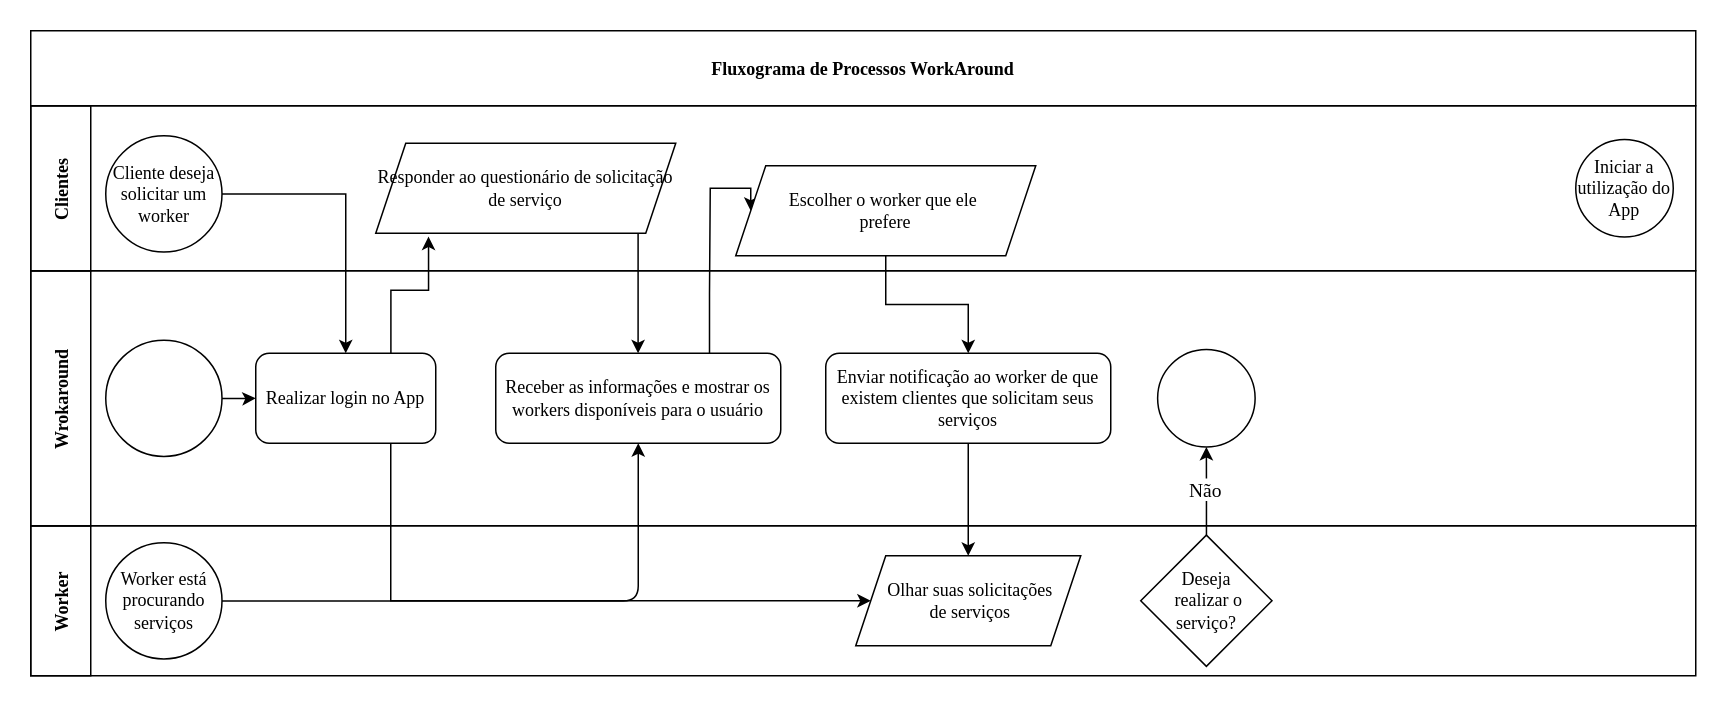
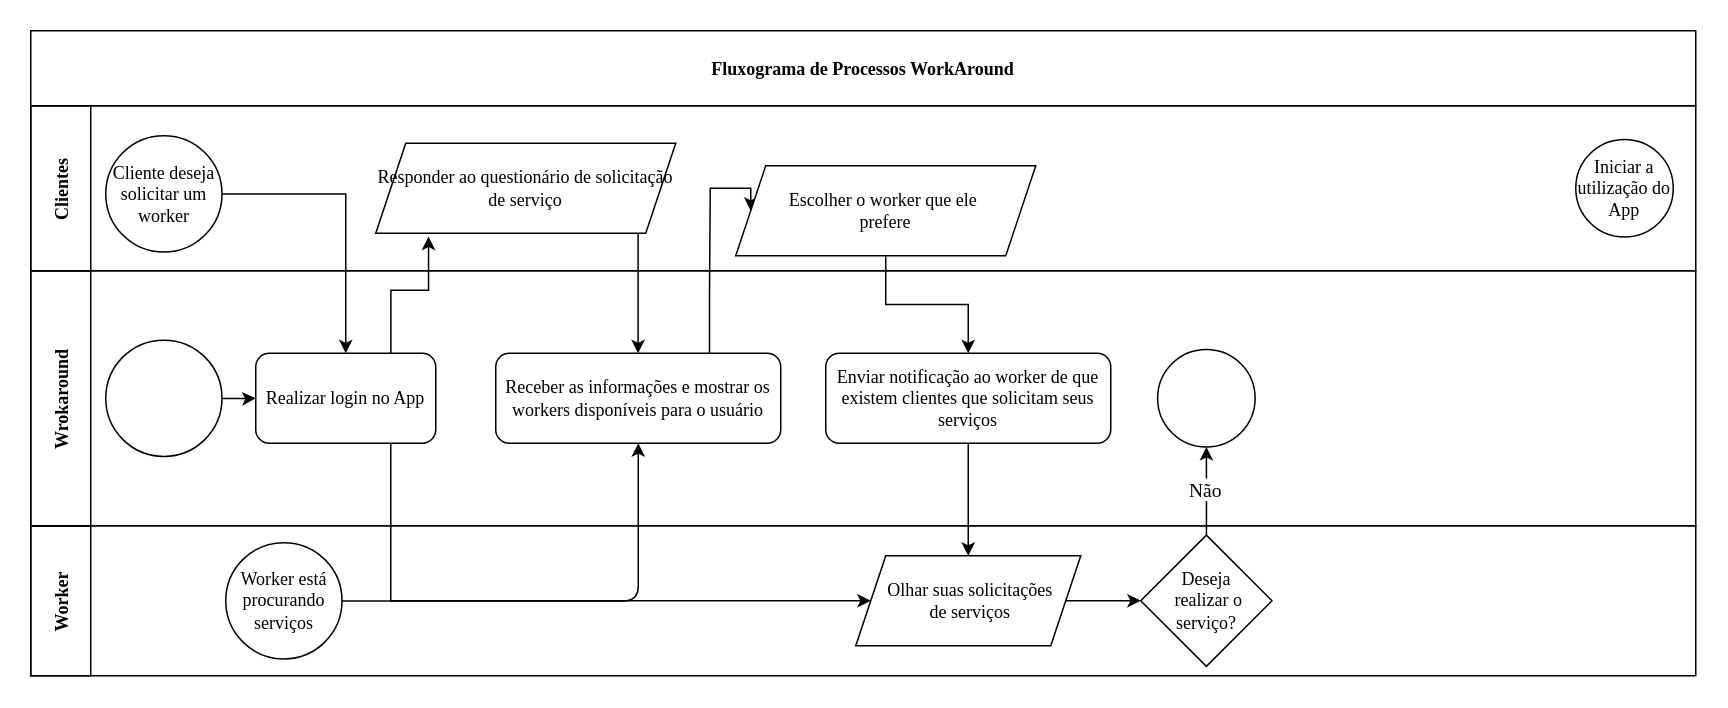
(164, 601) -> (284, 601)
none -> (1098, 601)
